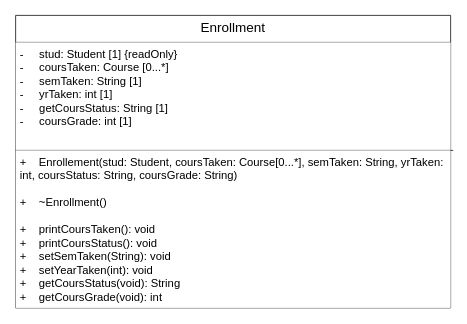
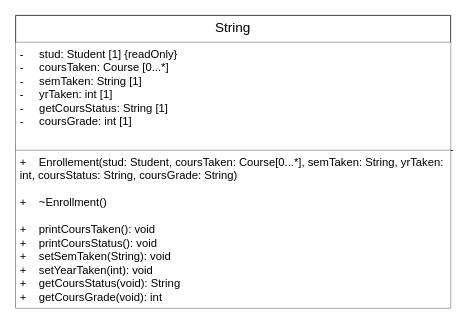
(233, 29) -> (233, 29)
